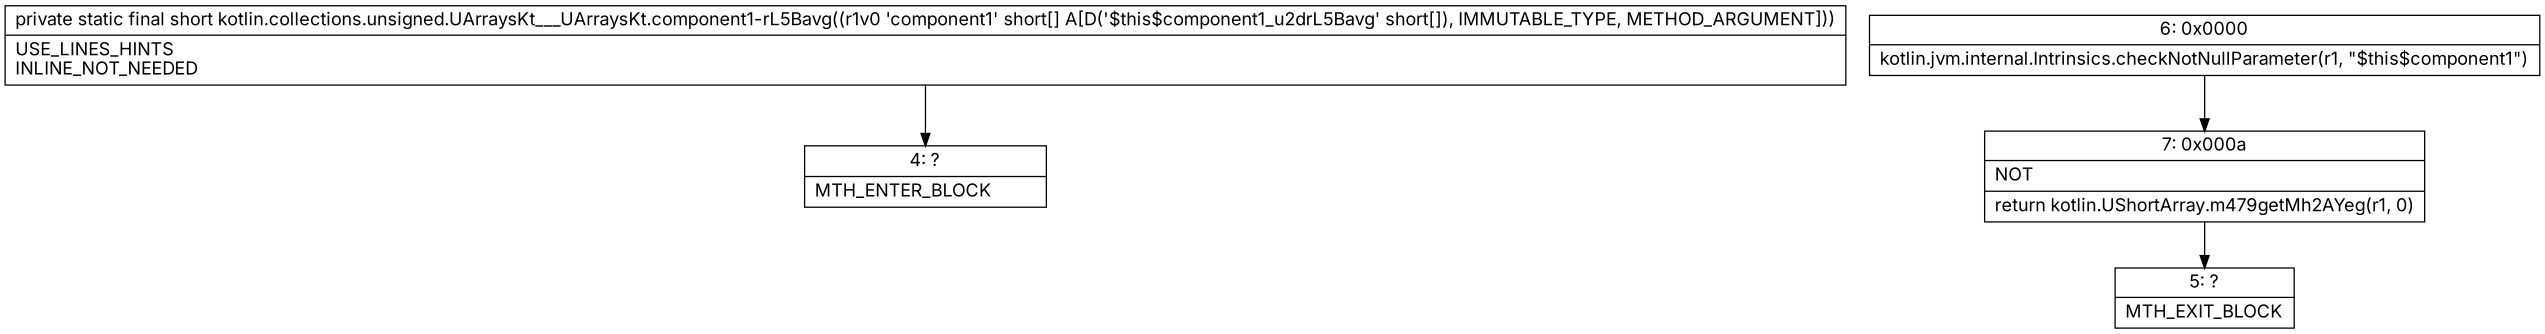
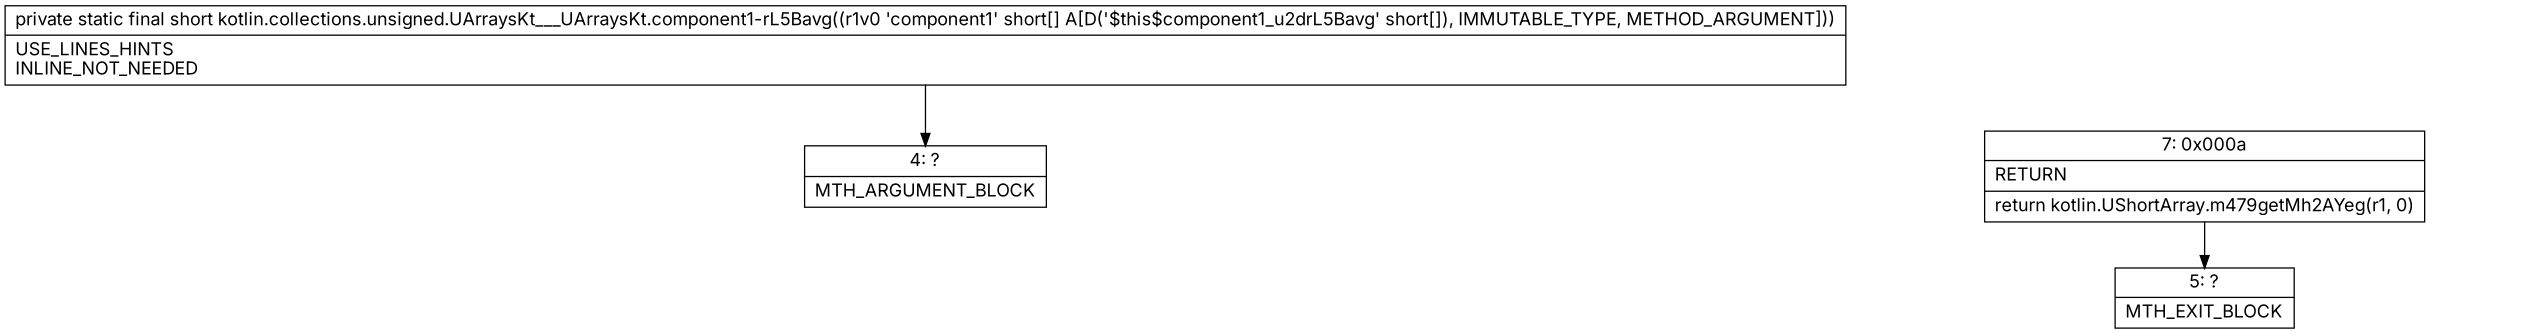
(2205, 45) -> none
(2015, 175) -> (2031, 175)
(904, 191) -> (925, 191)
